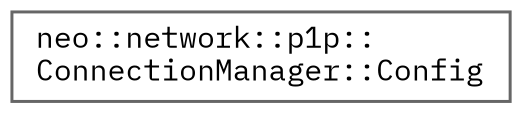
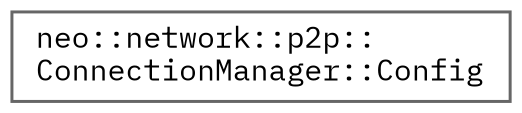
(261, 57) -> (261, 57)
